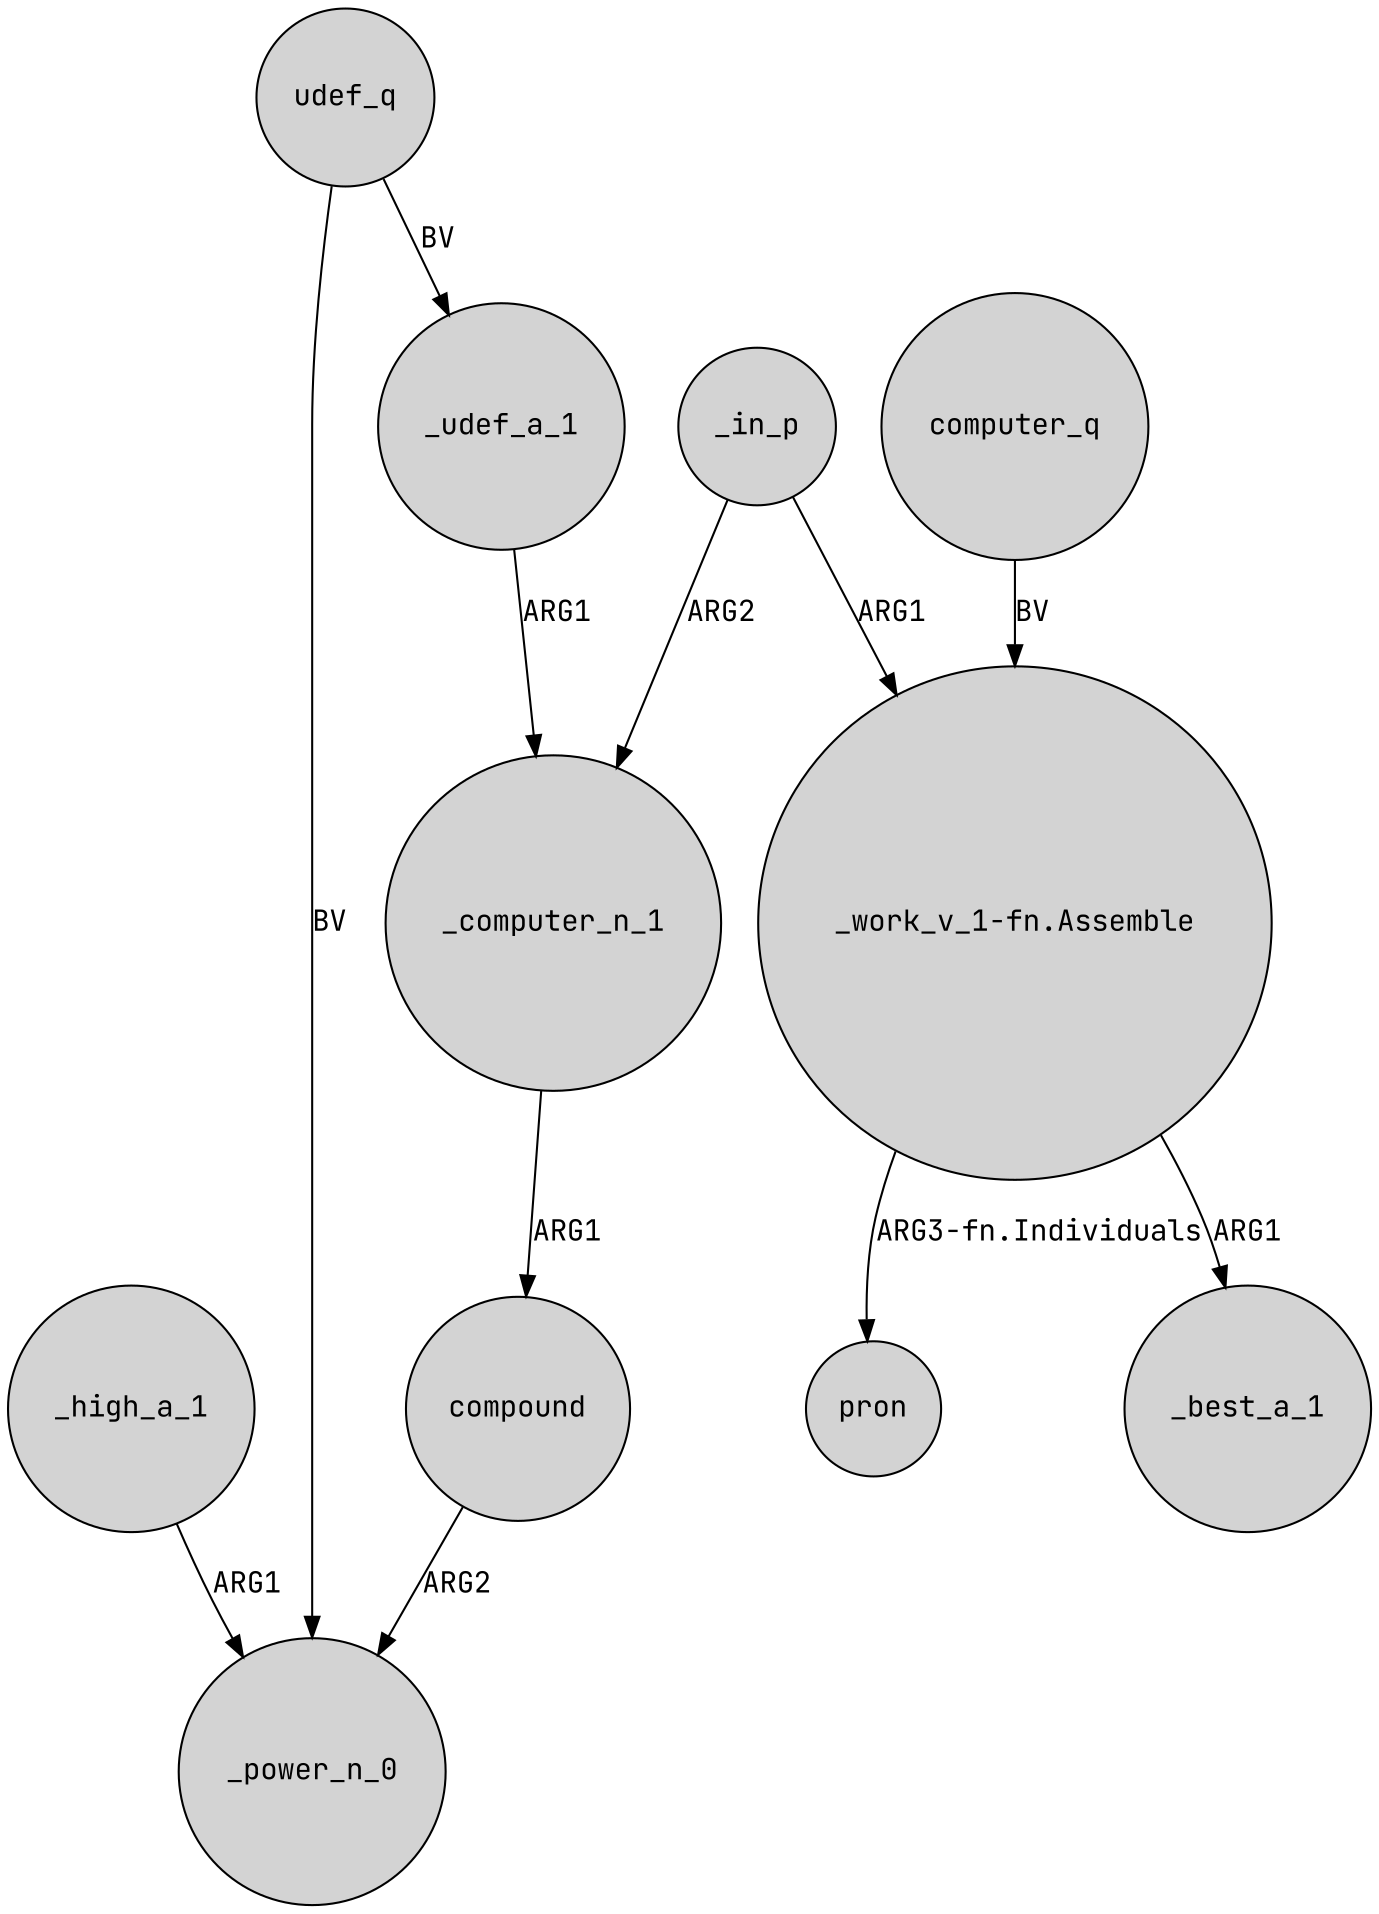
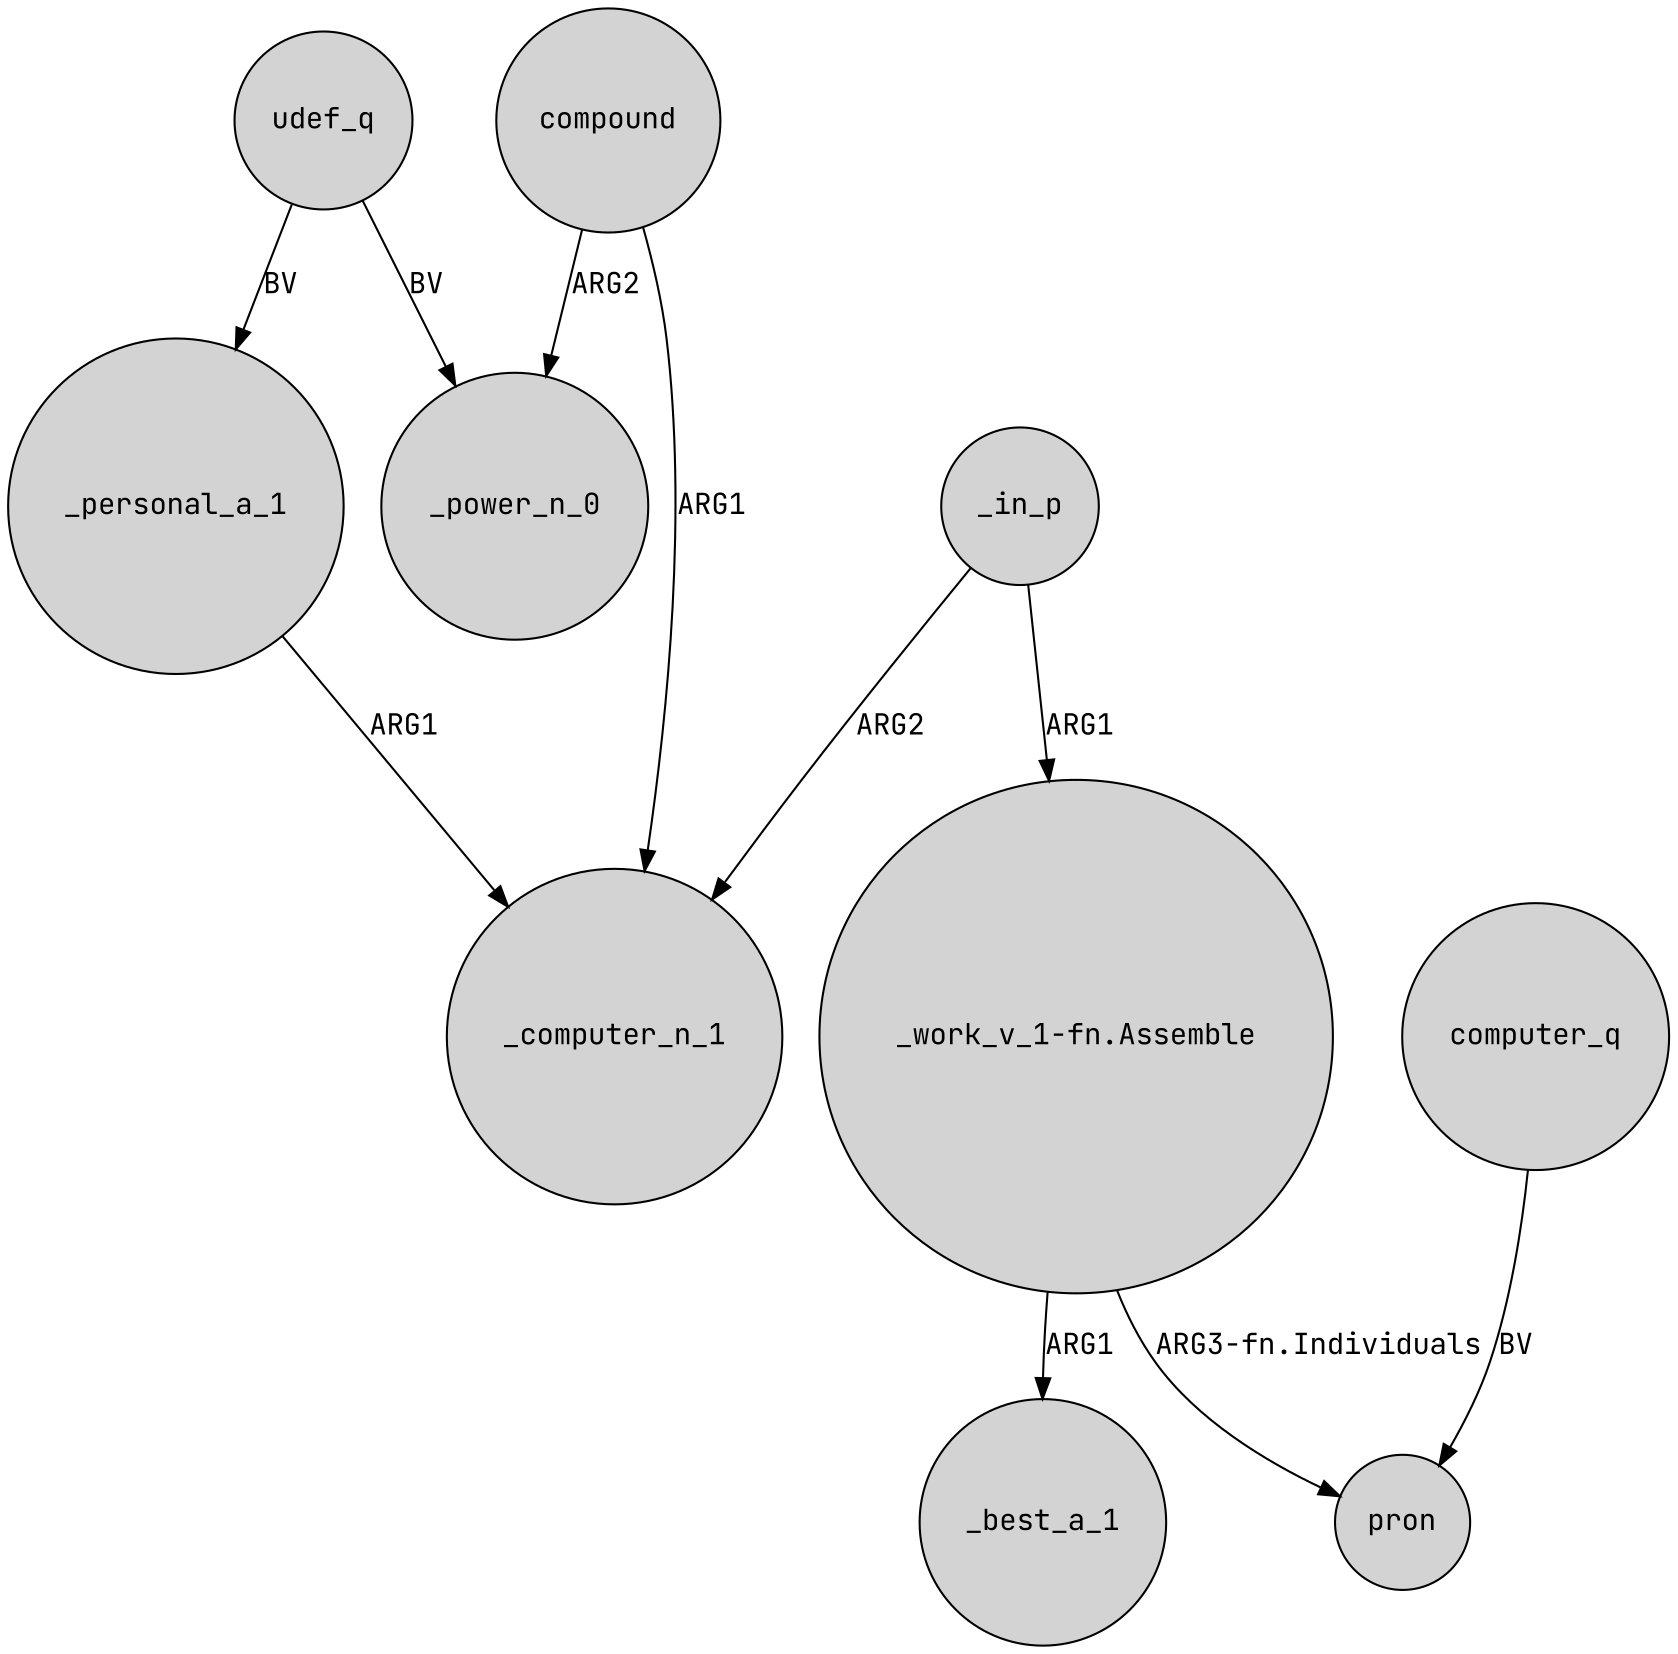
(501, 427) -> (176, 506)
(1015, 603) -> (1504, 1313)
(534, 1183) -> (675, 538)
(131, 1409) -> none
